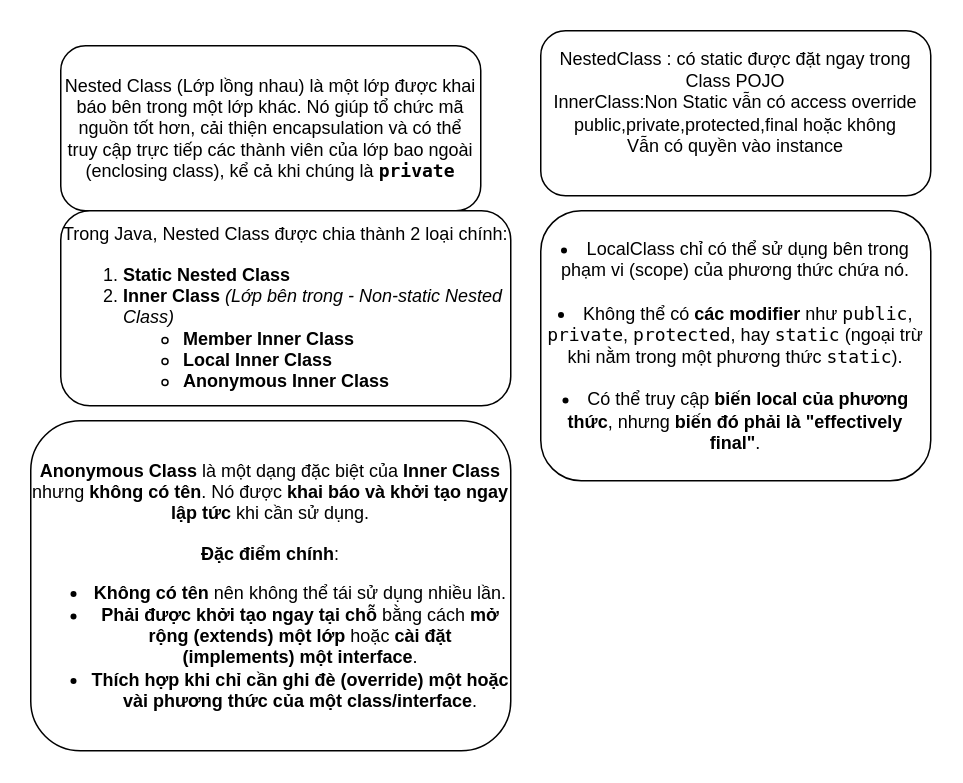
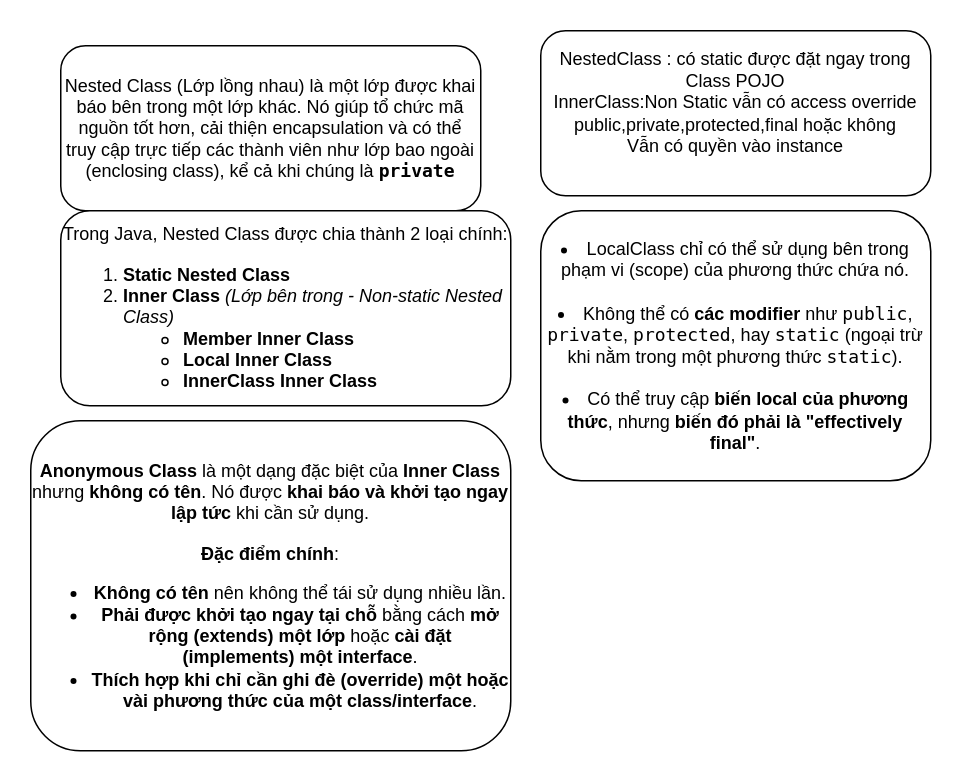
(271, 128) -> (271, 128)
(287, 308) -> (287, 308)
